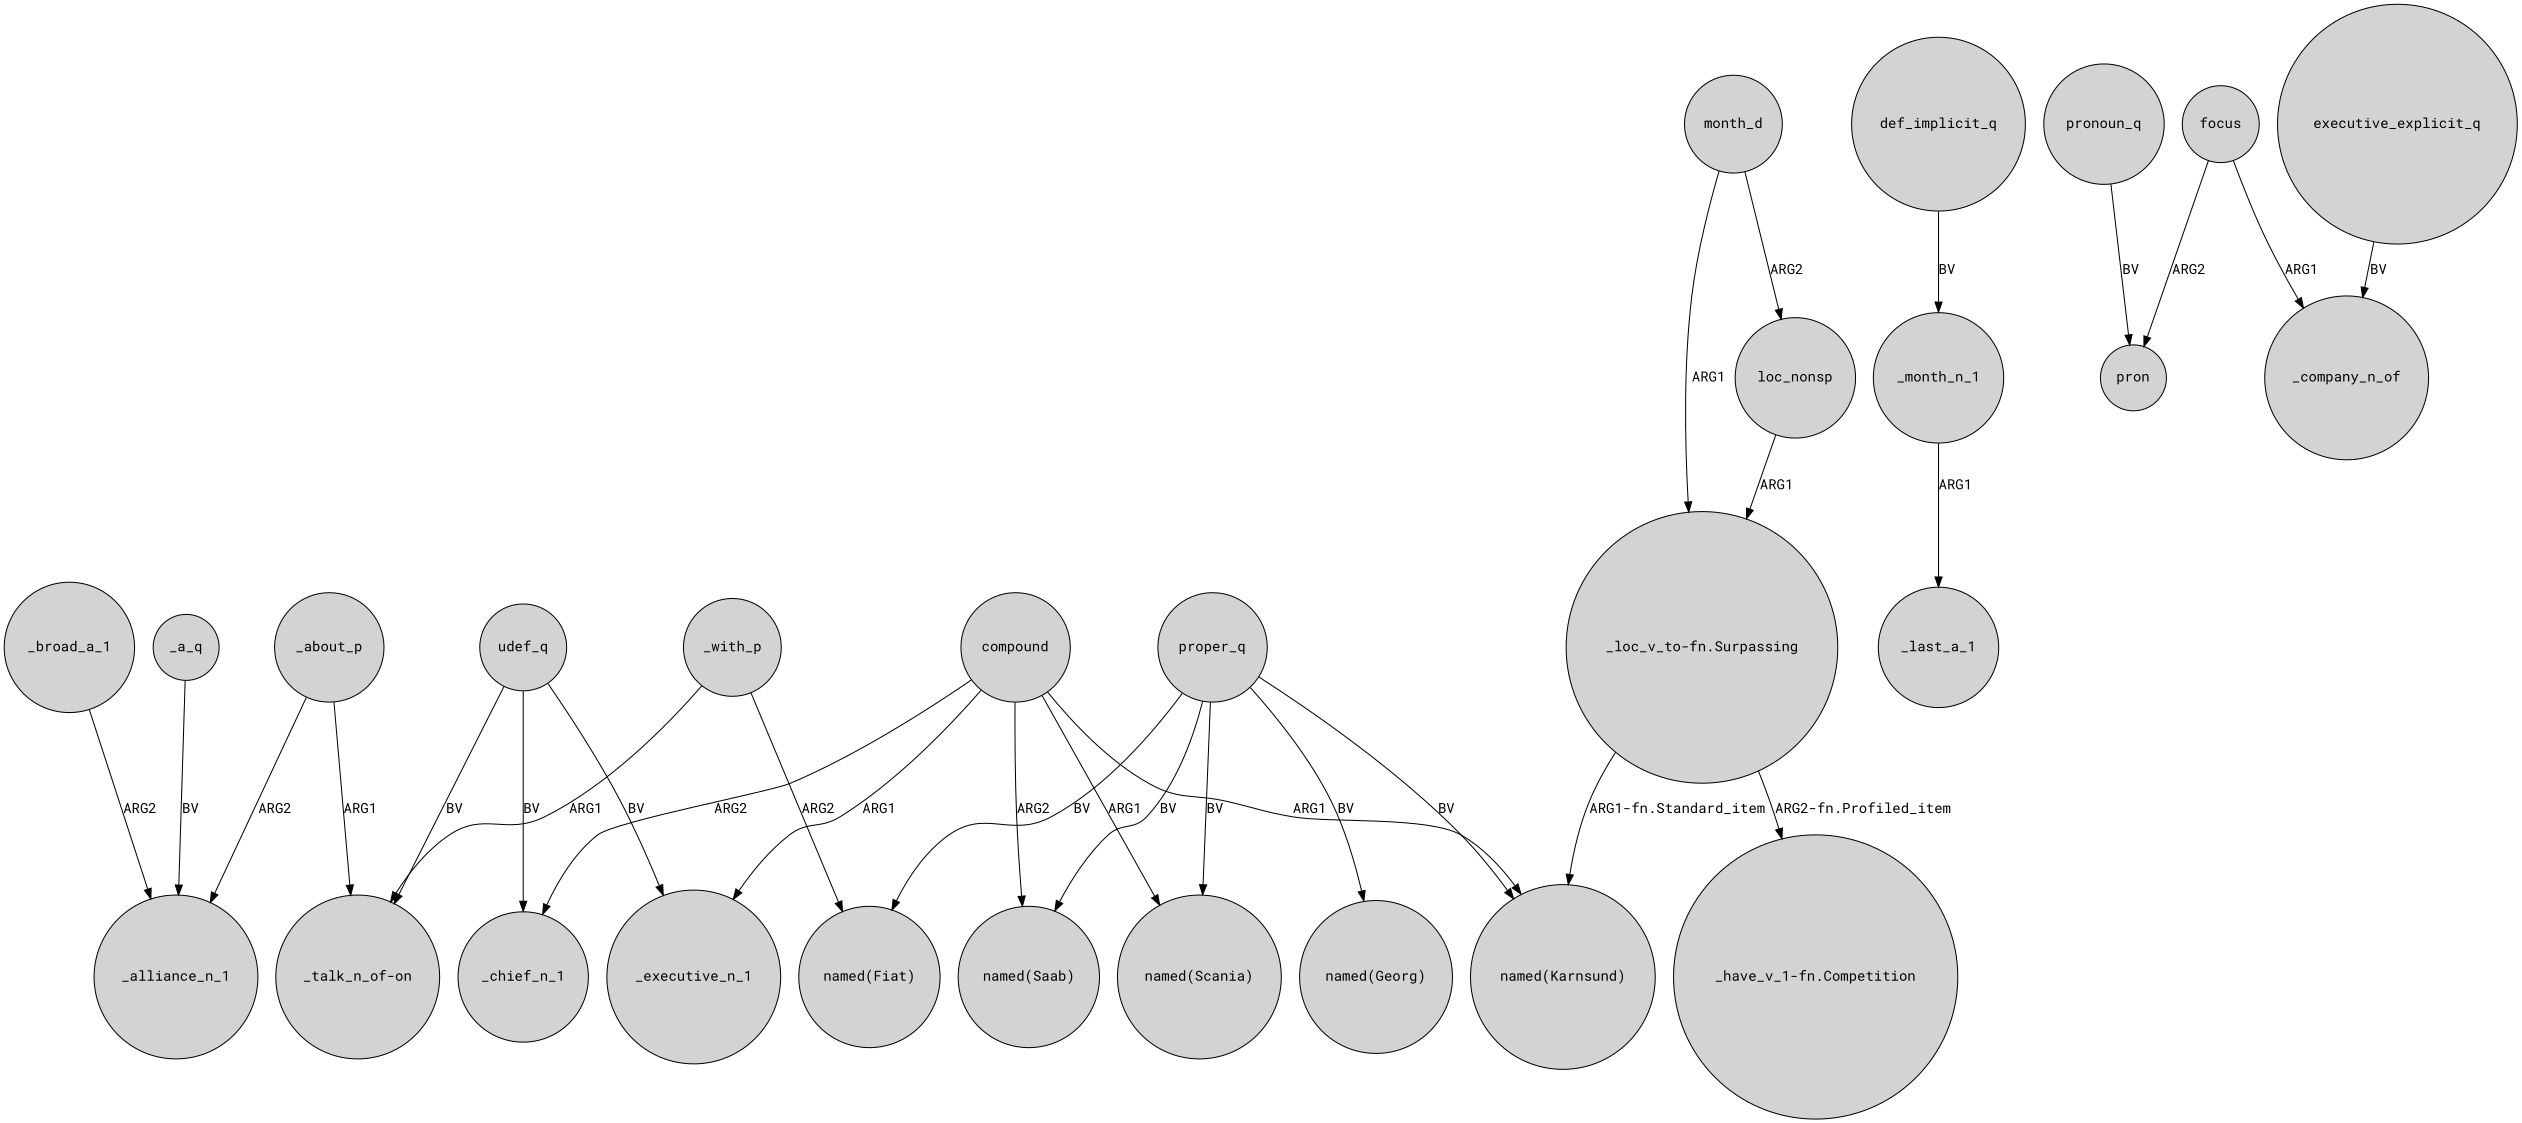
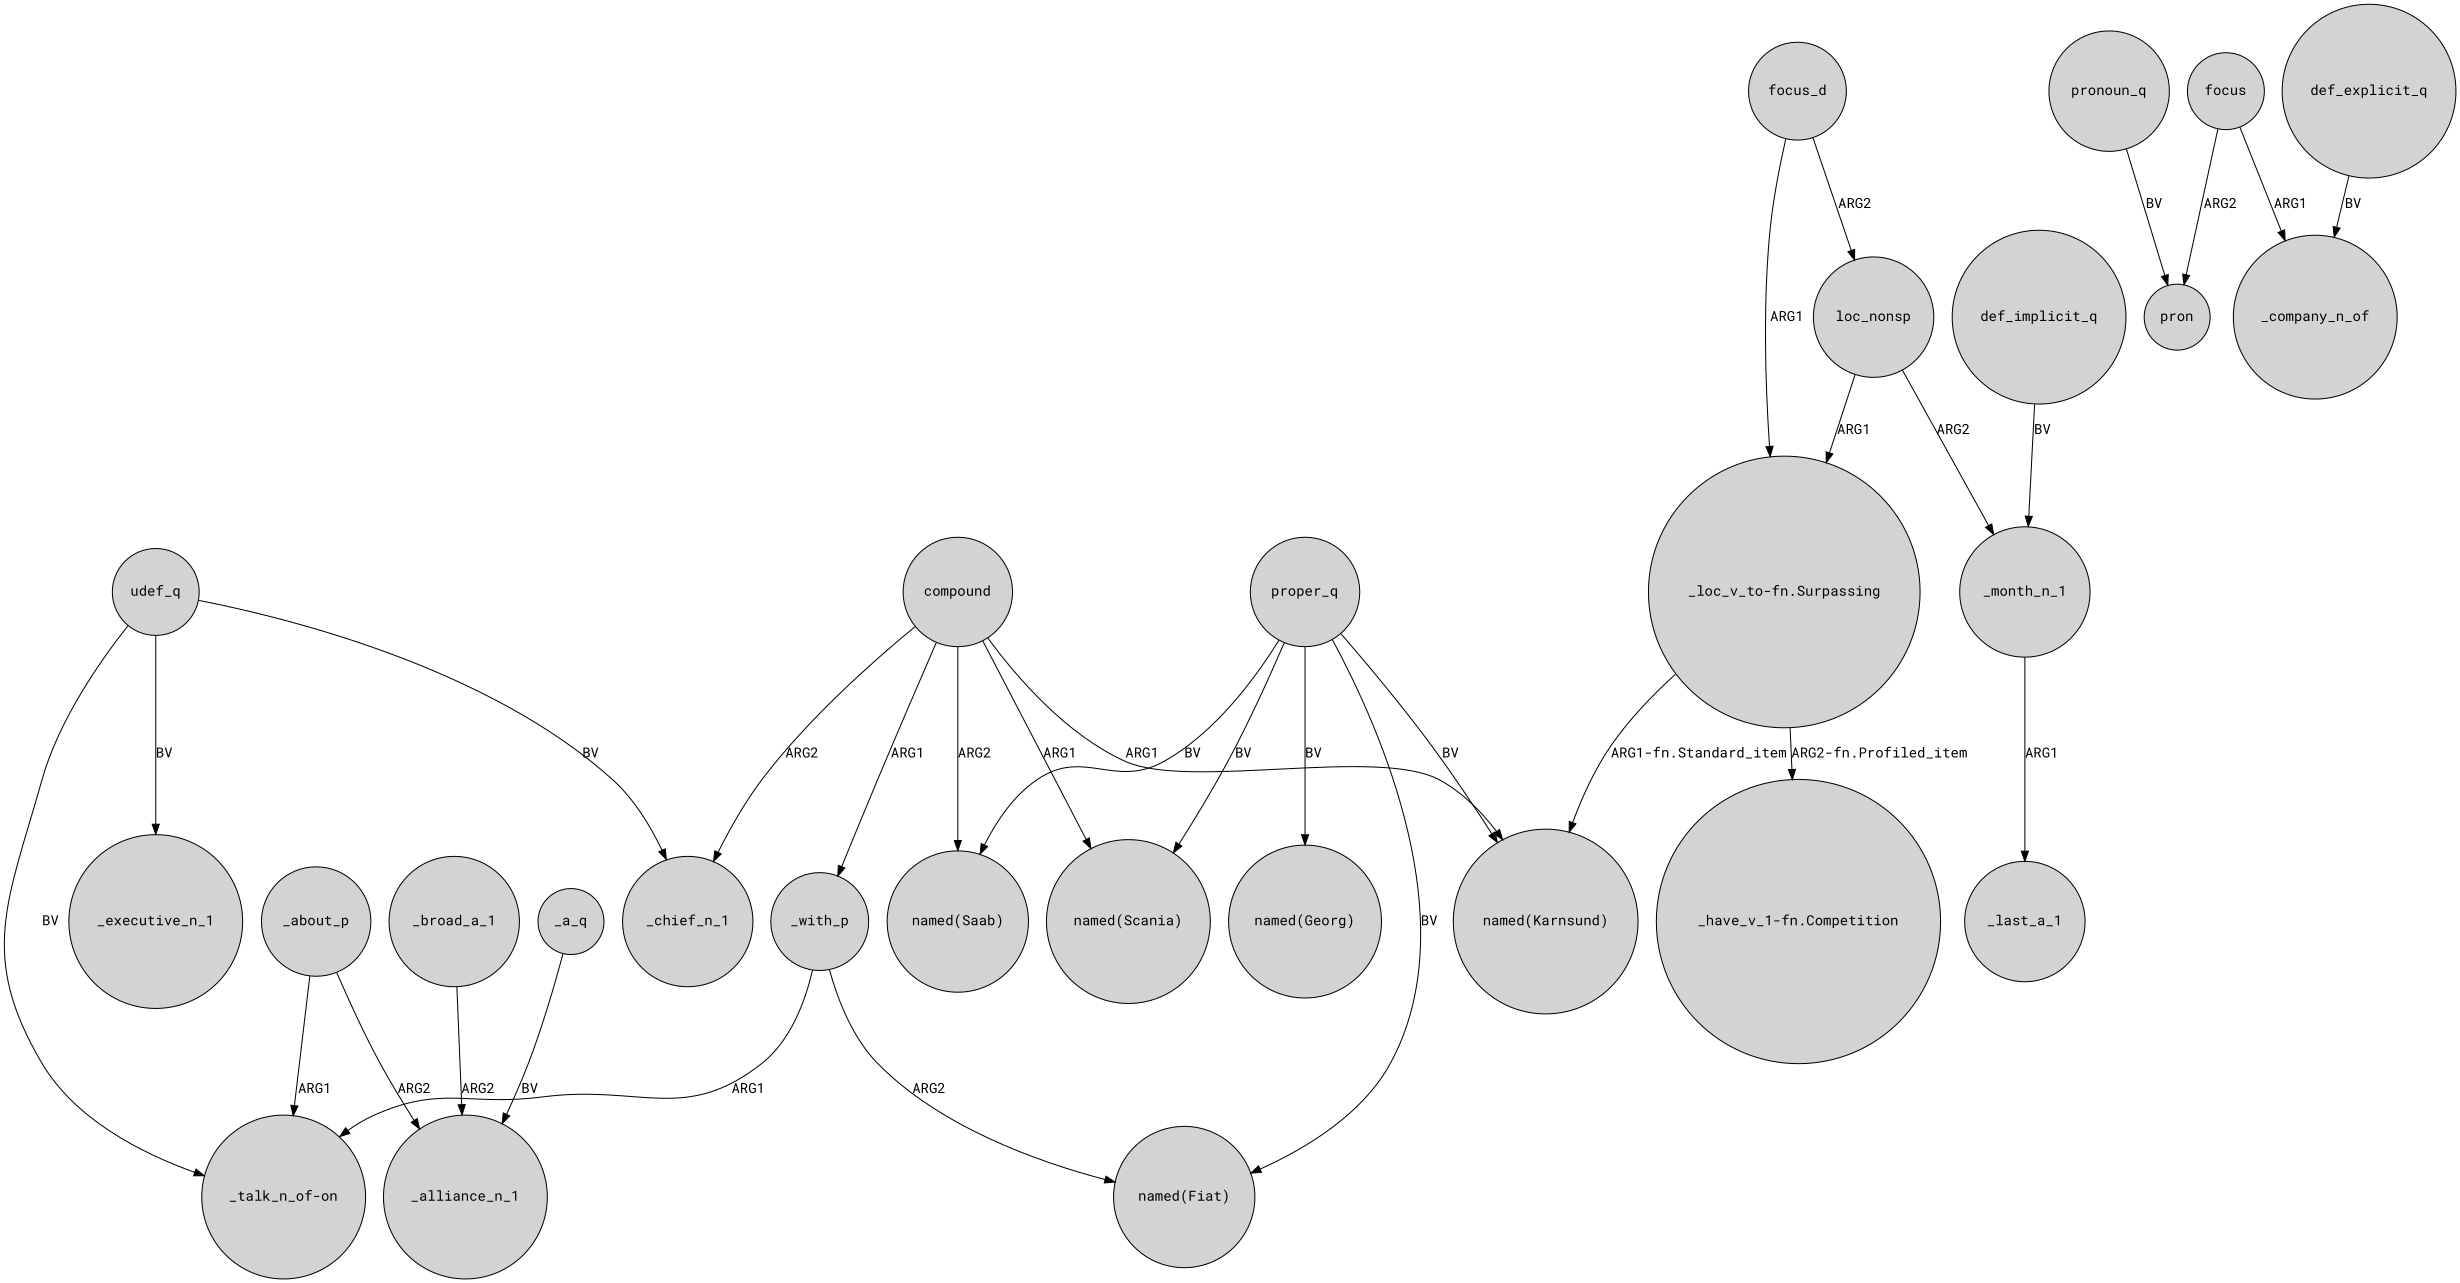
(1733, 124) -> (1797, 91)
(2397, 124) -> (2369, 91)
none -> (1945, 448)
(865, 800) -> (888, 754)
